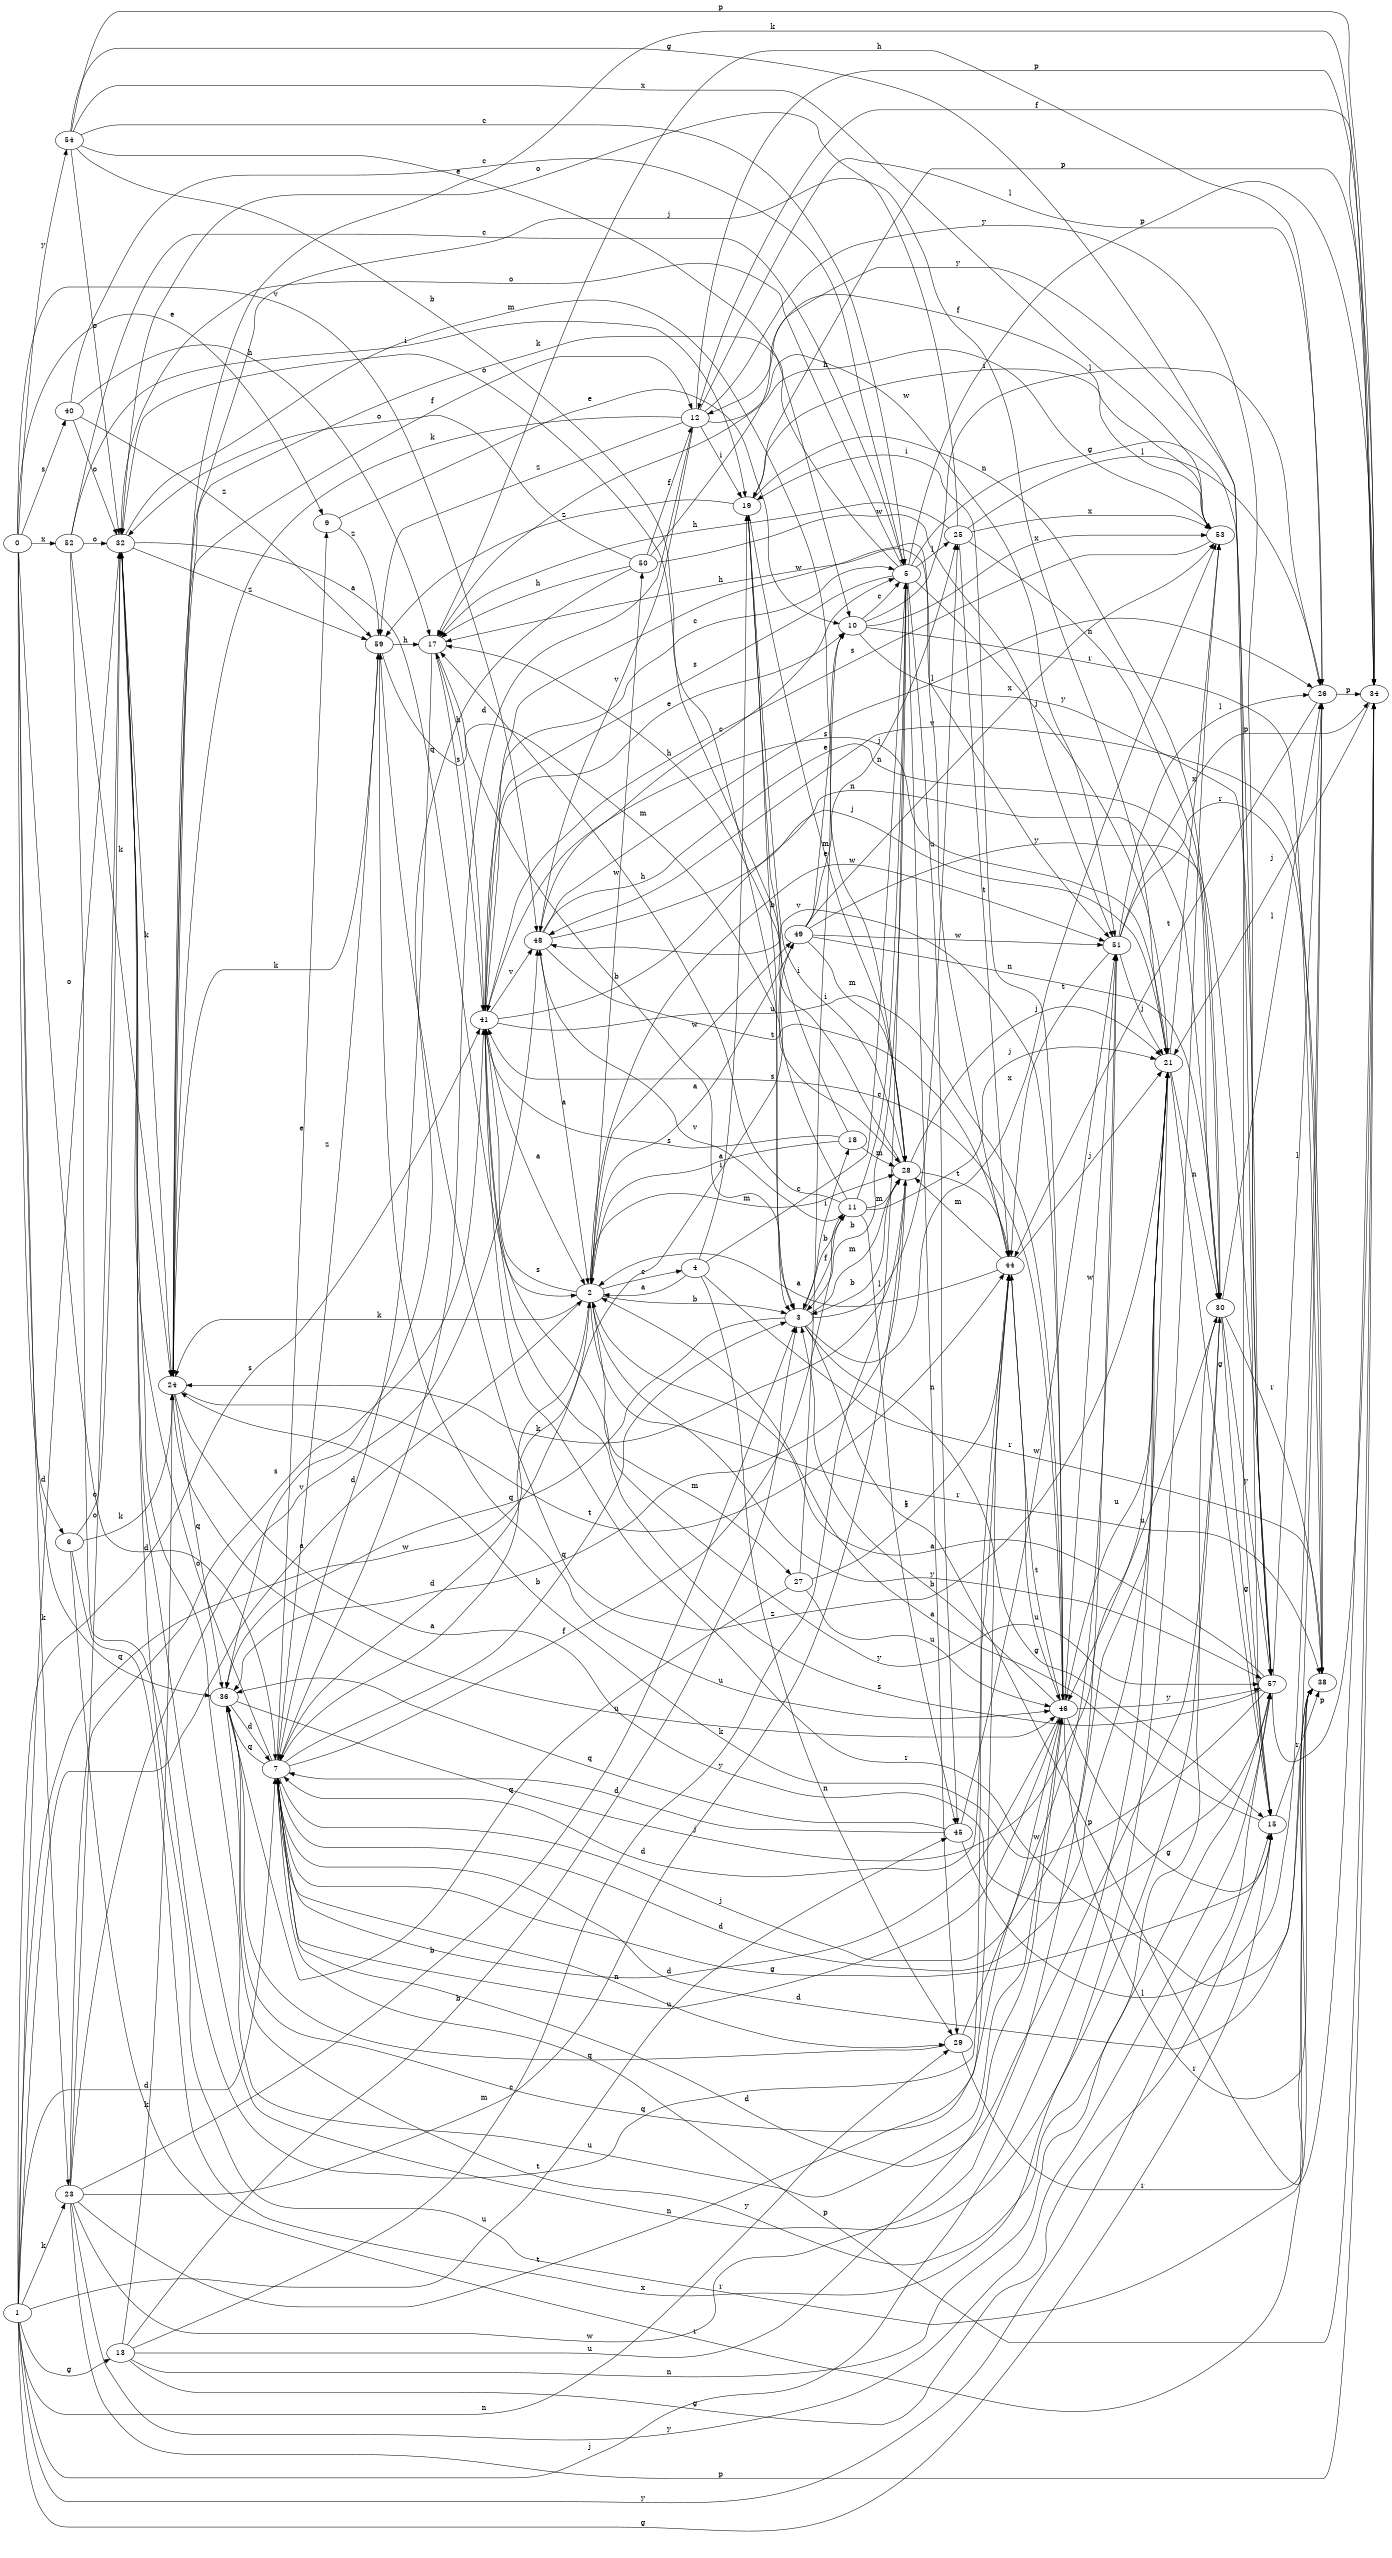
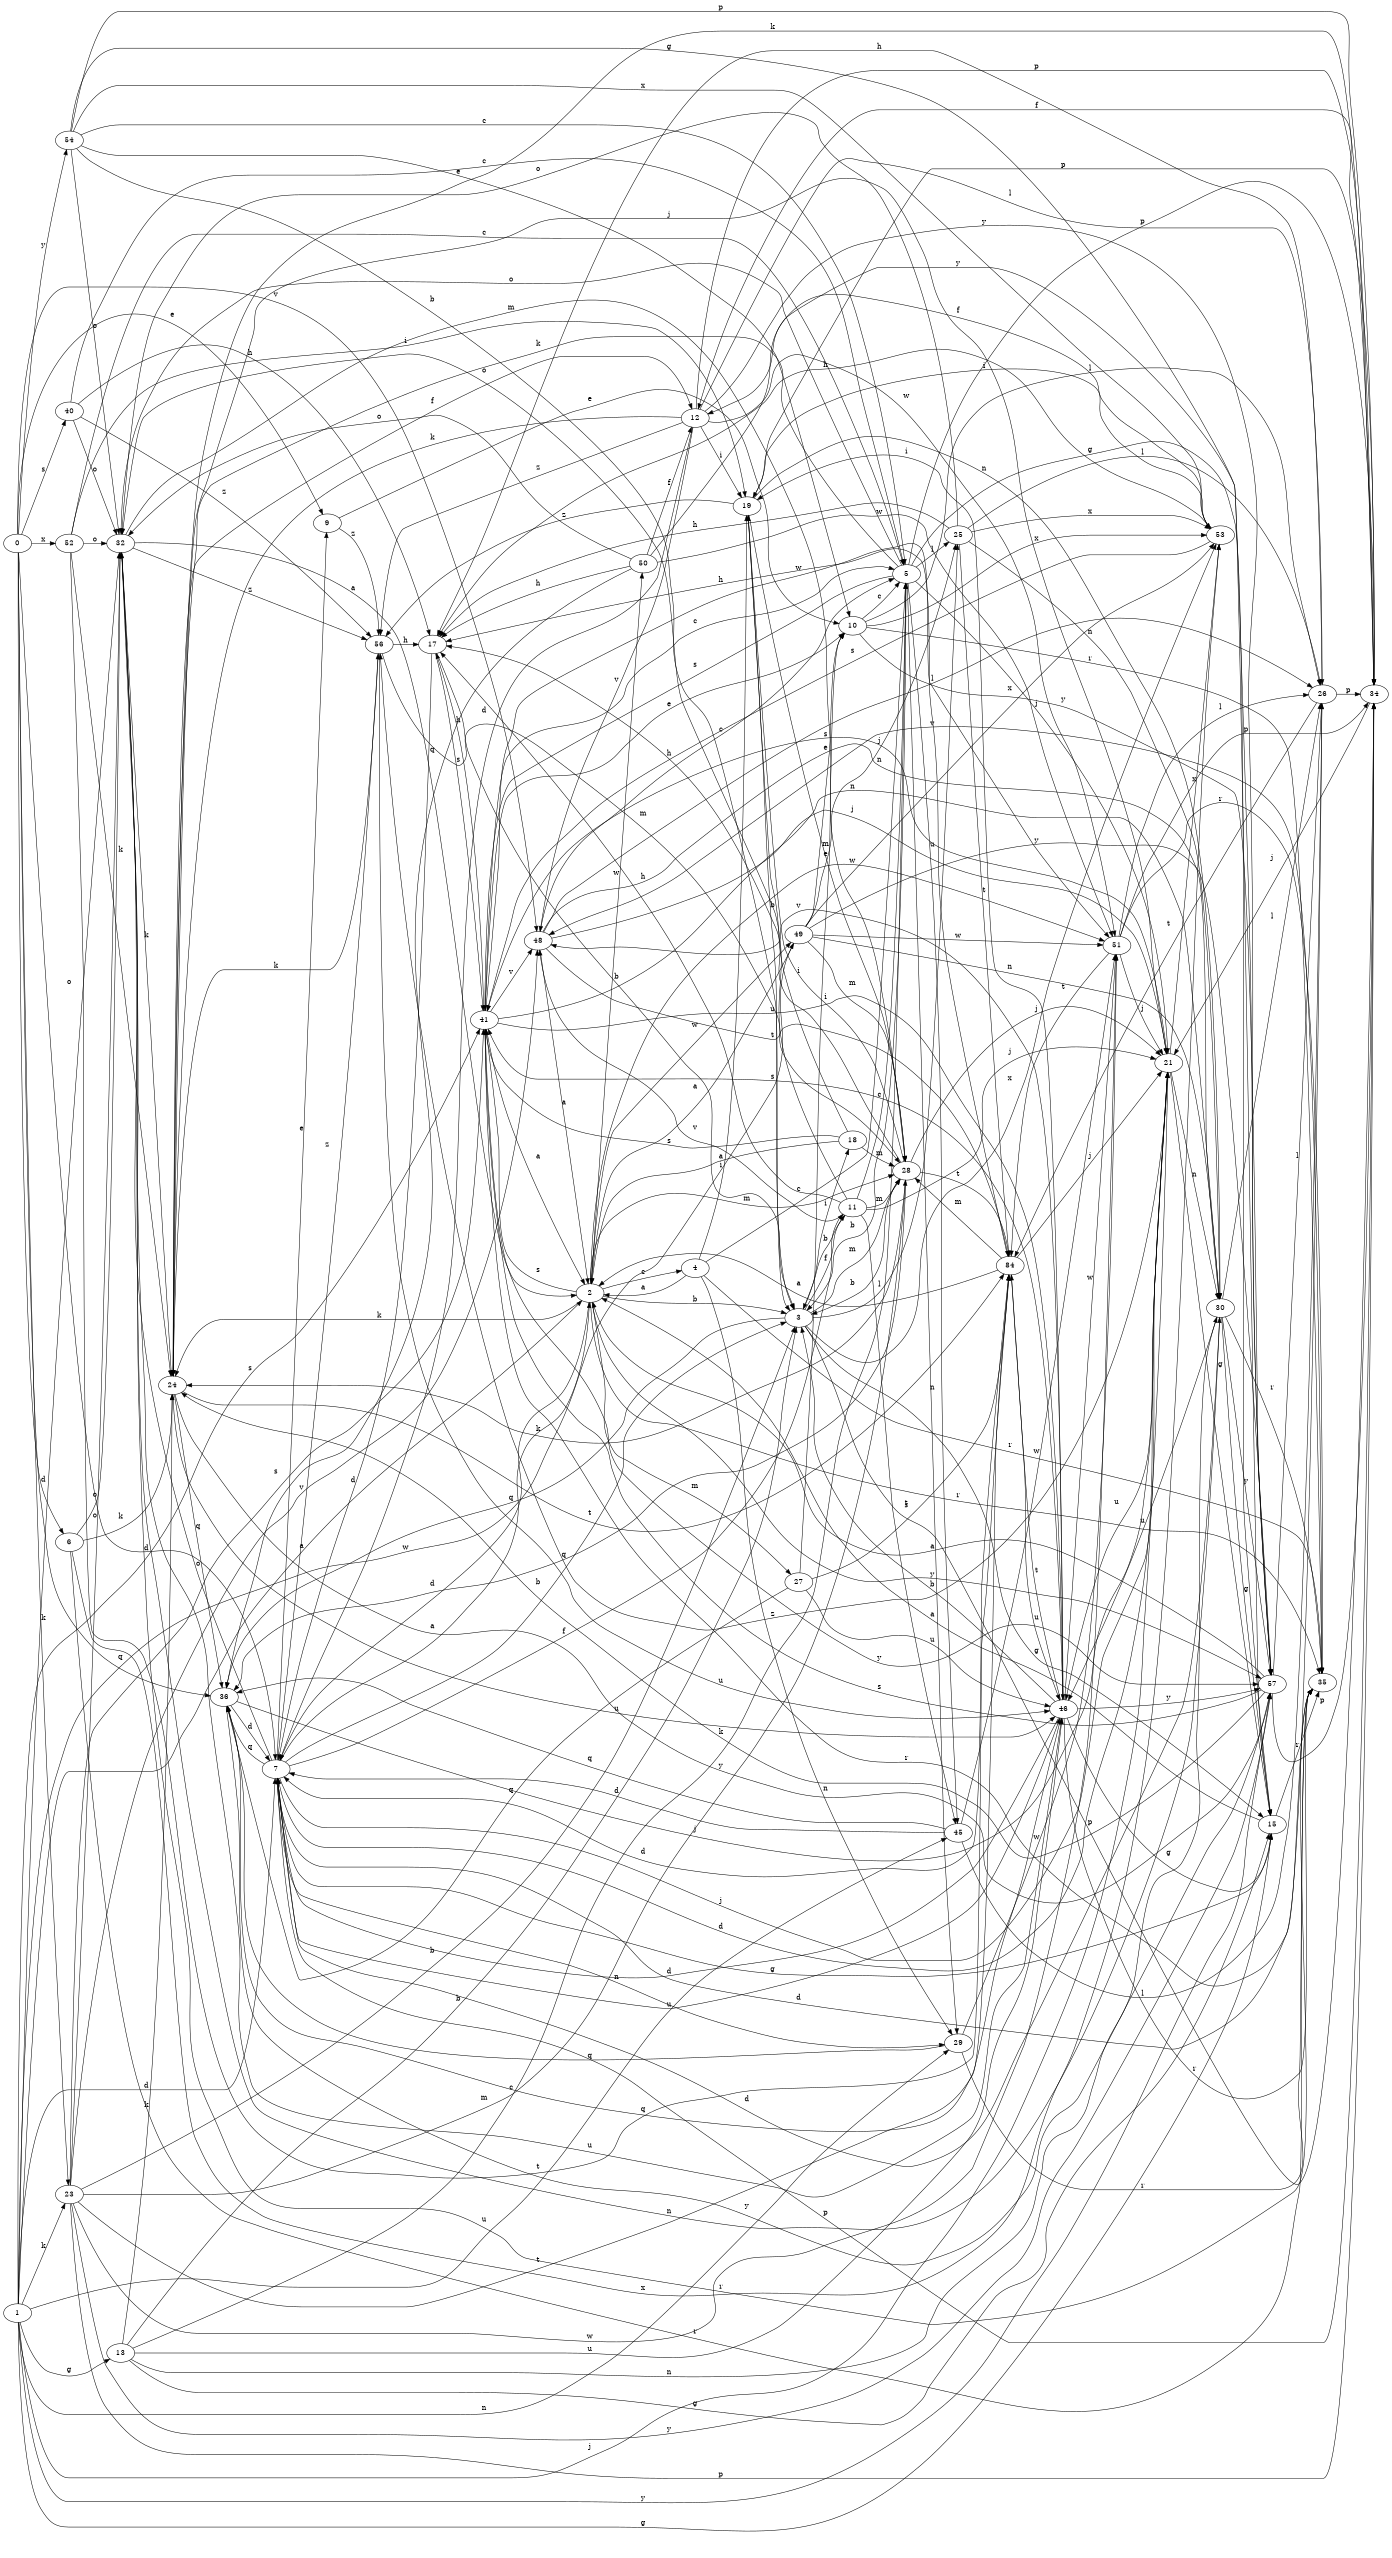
(379, 644) -> (379, 644)
(1010, 1266) -> (1010, 1266)
(1323, 1683) -> (1323, 1683)
